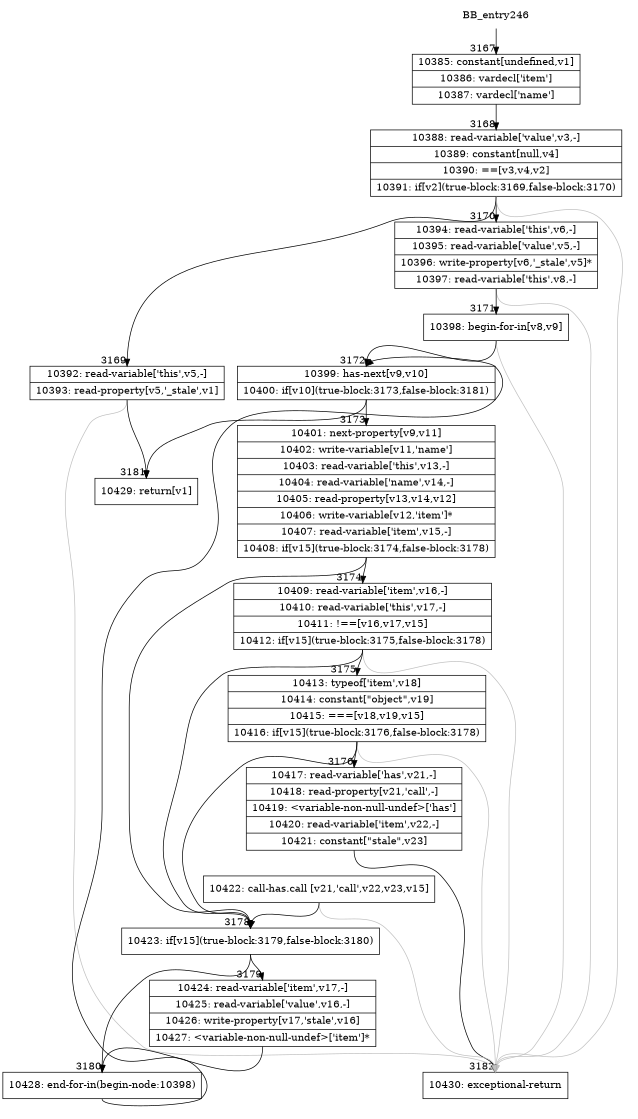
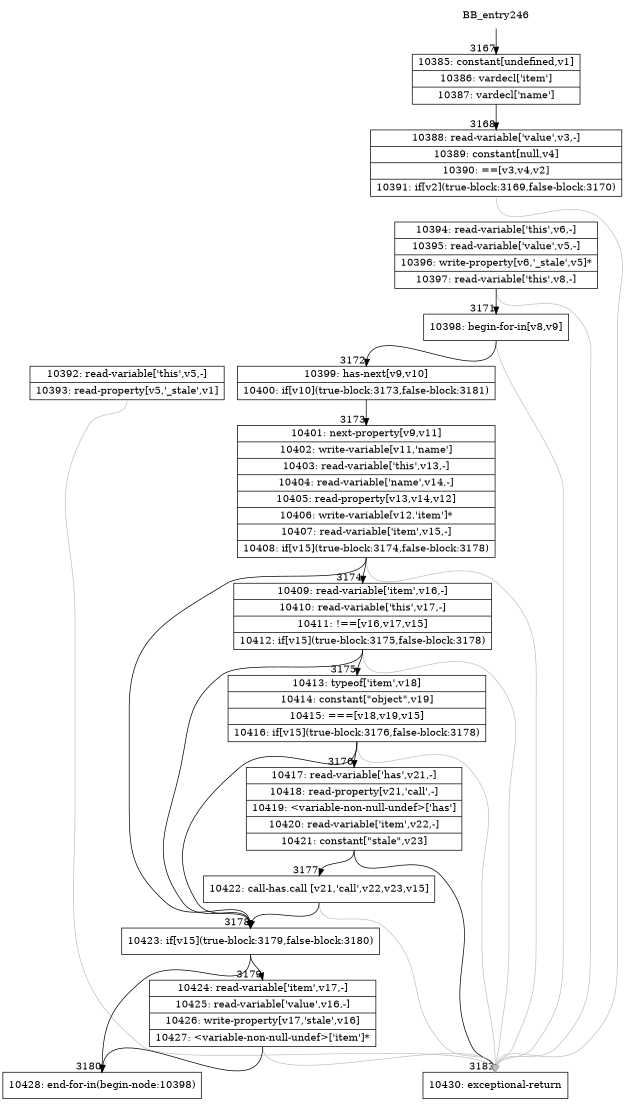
(496, 206) -> none
(293, 246) -> none
(146, 491) -> none
(117, 615) -> none
none -> (536, 748)
none -> (340, 862)
none -> (376, 1060)
